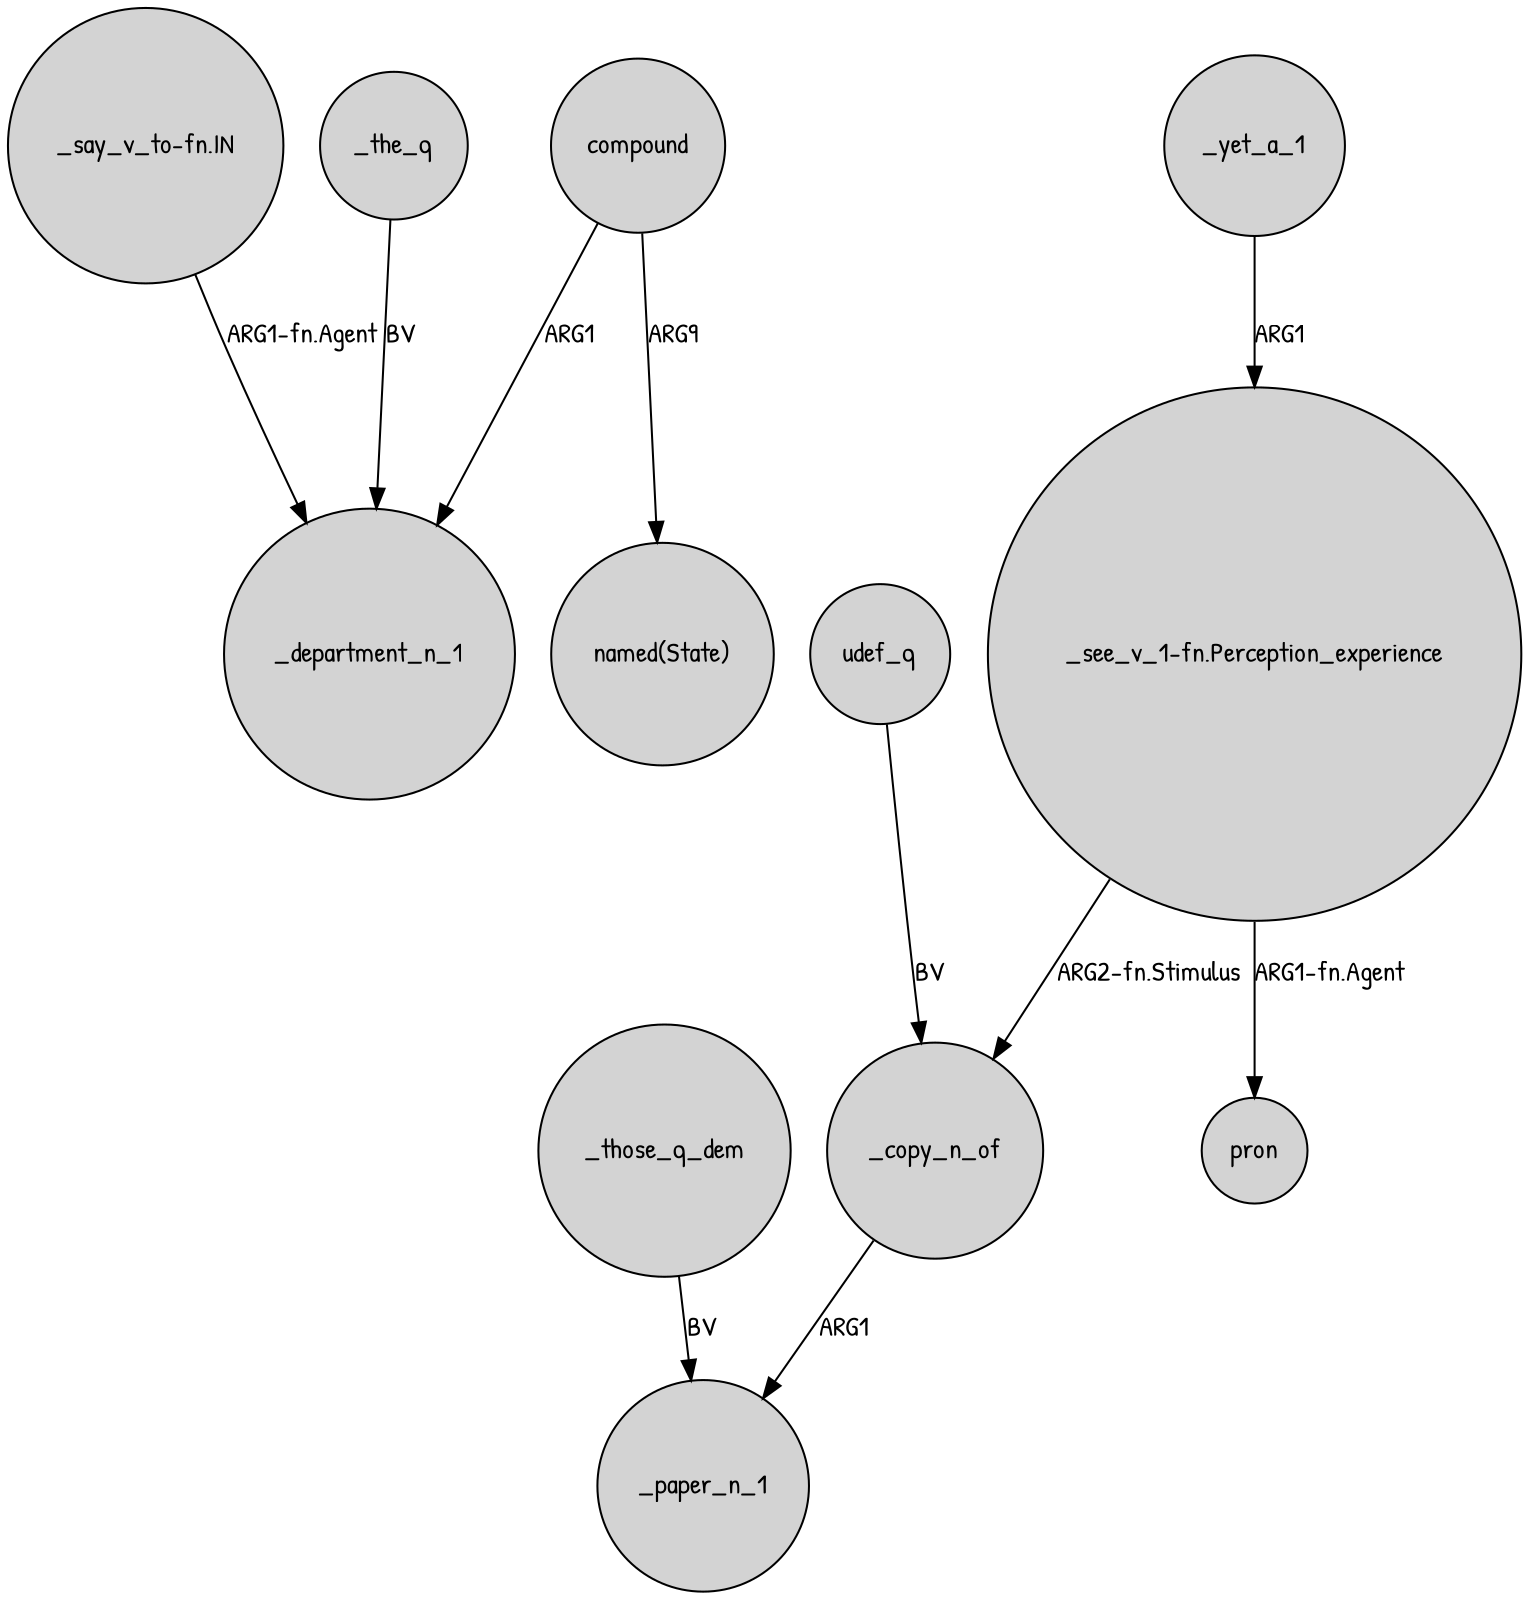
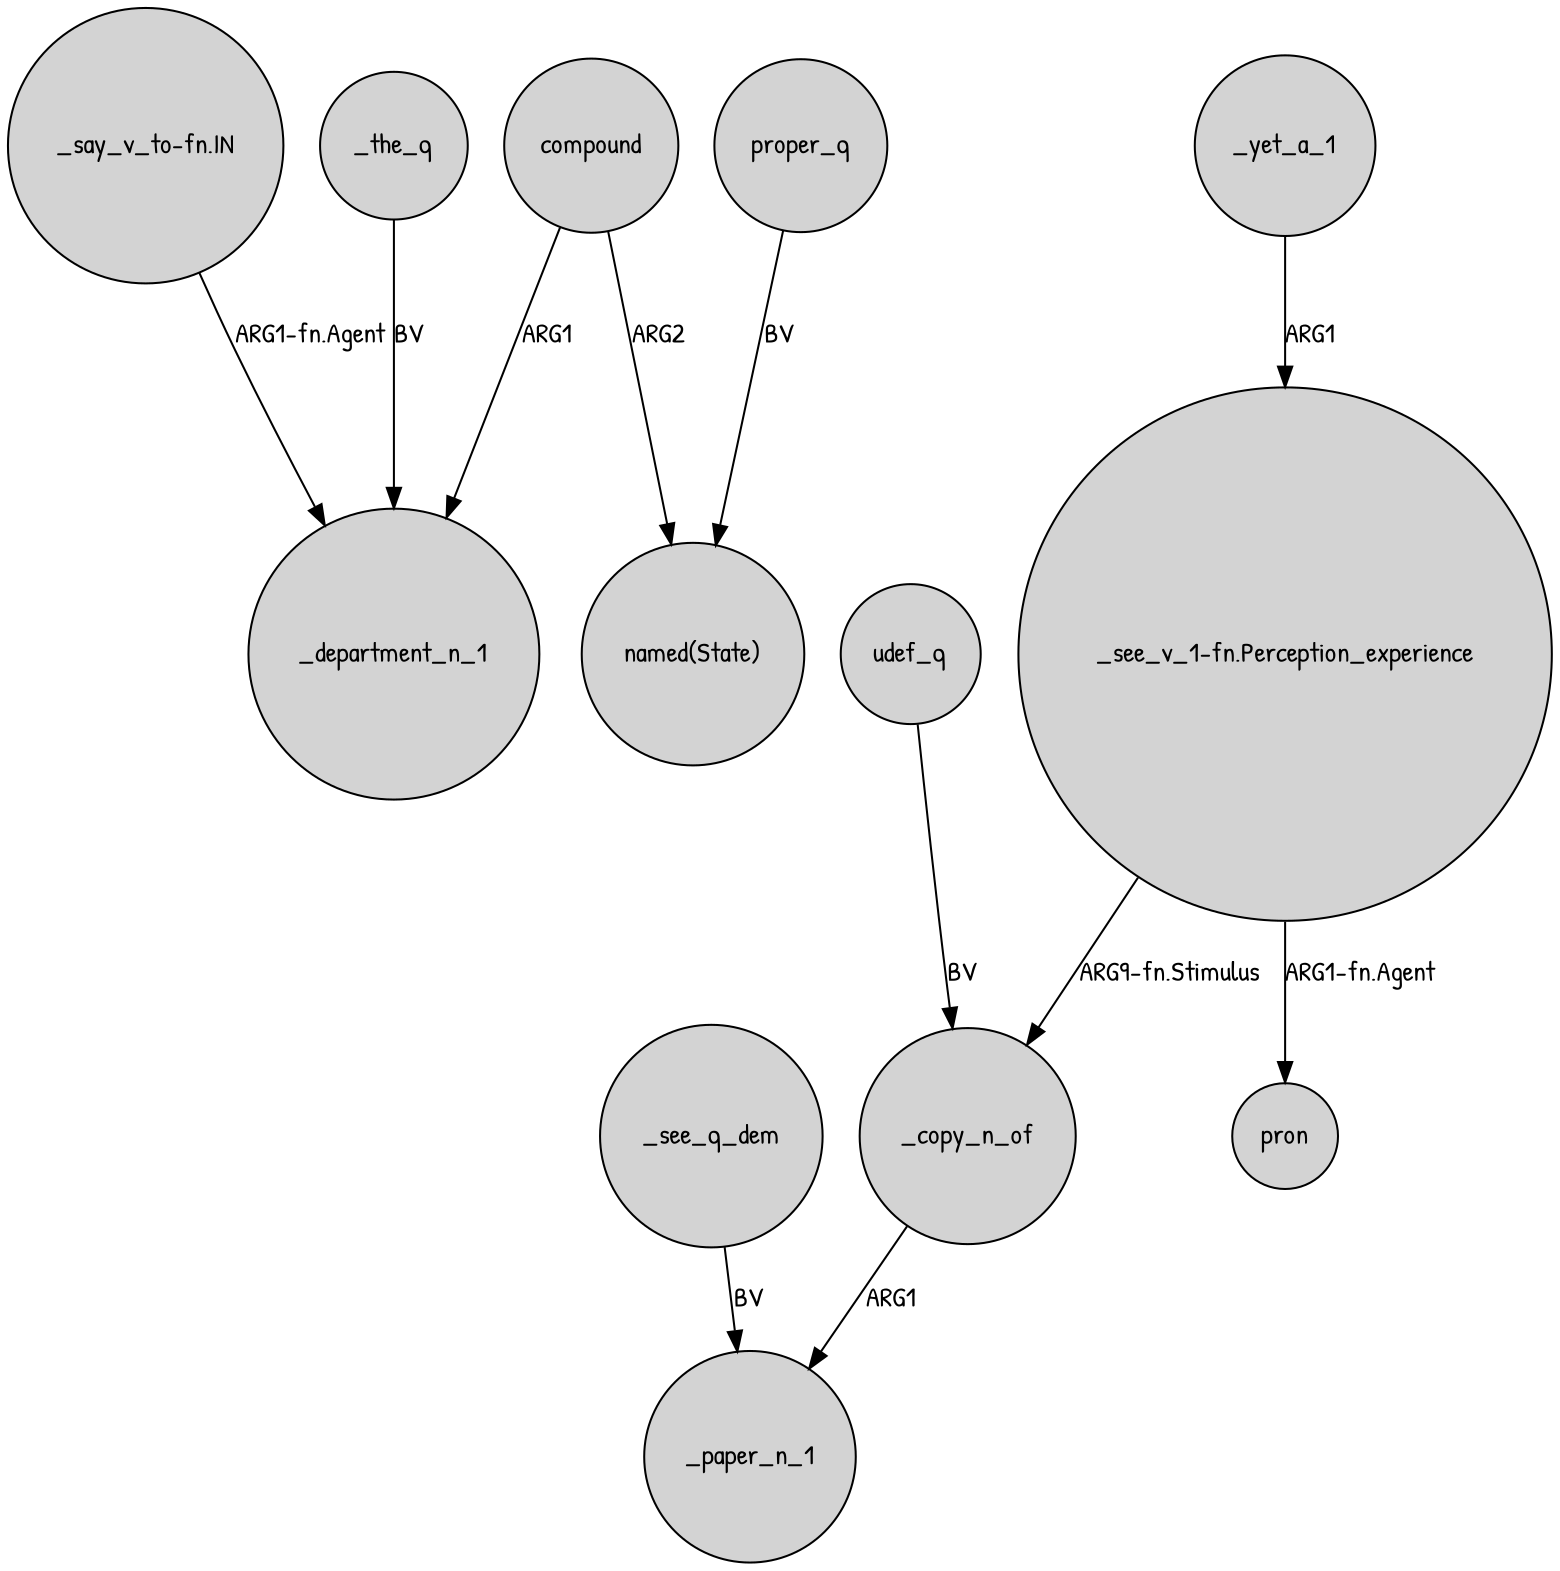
none -> (801, 146)
(674, 335) -> (659, 335)
(1150, 973) -> (1170, 973)
(665, 1151) -> (711, 1136)
